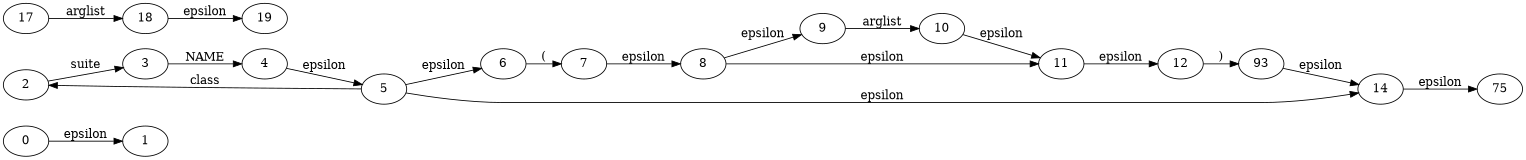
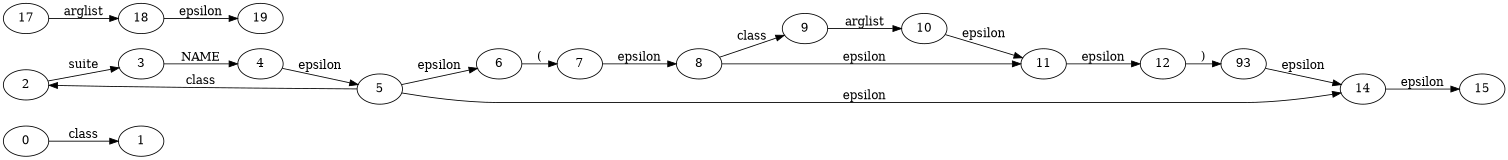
(763, 34) -> (752, 37)
(1500, 89) -> (1482, 89)
(86, 135) -> (84, 135)
